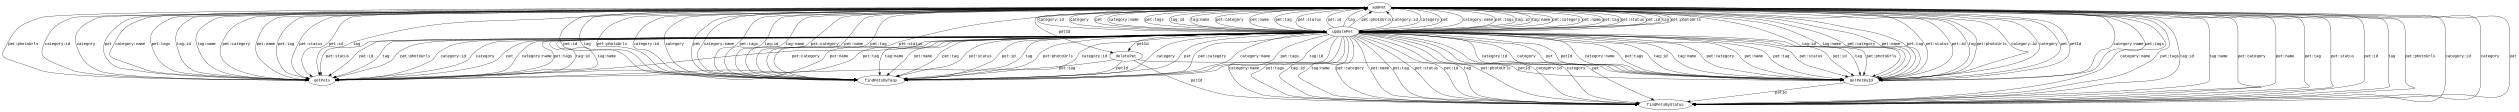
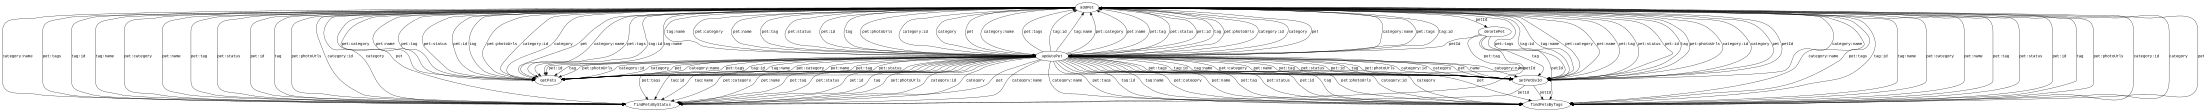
(1226, 34) -> (1381, 50)
(1567, 56) -> (1475, 68)
(1524, 68) -> (1535, 56)
none -> (1537, 91)
